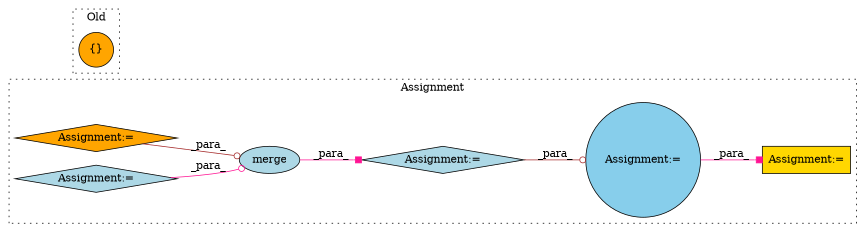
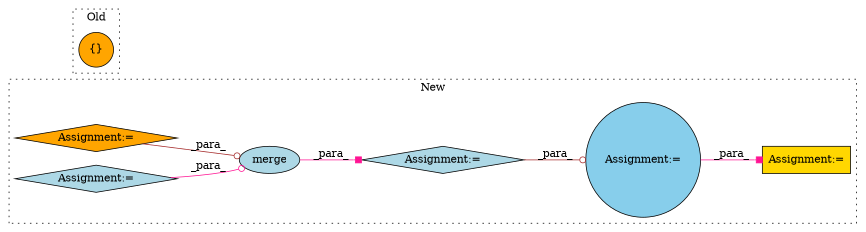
(433, 88) -> (433, 88)
